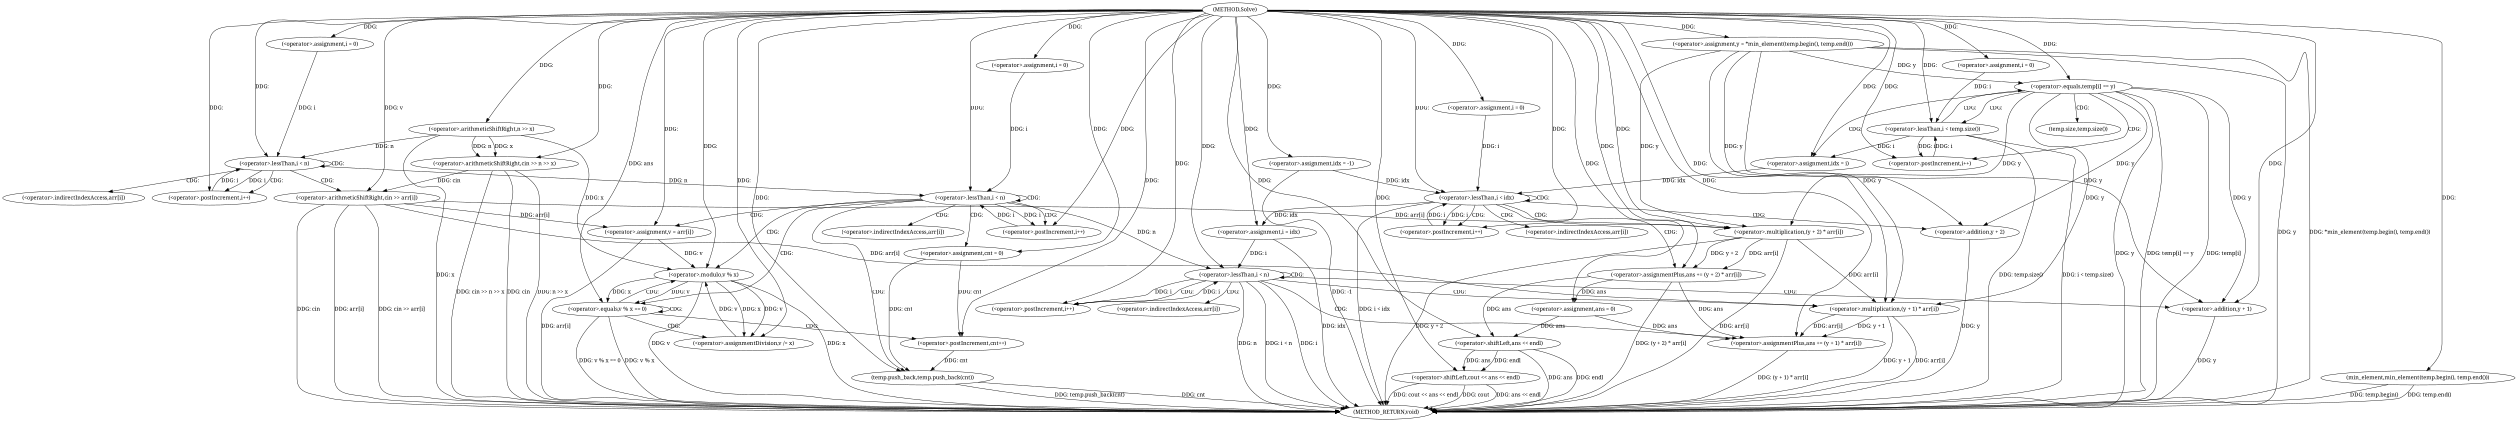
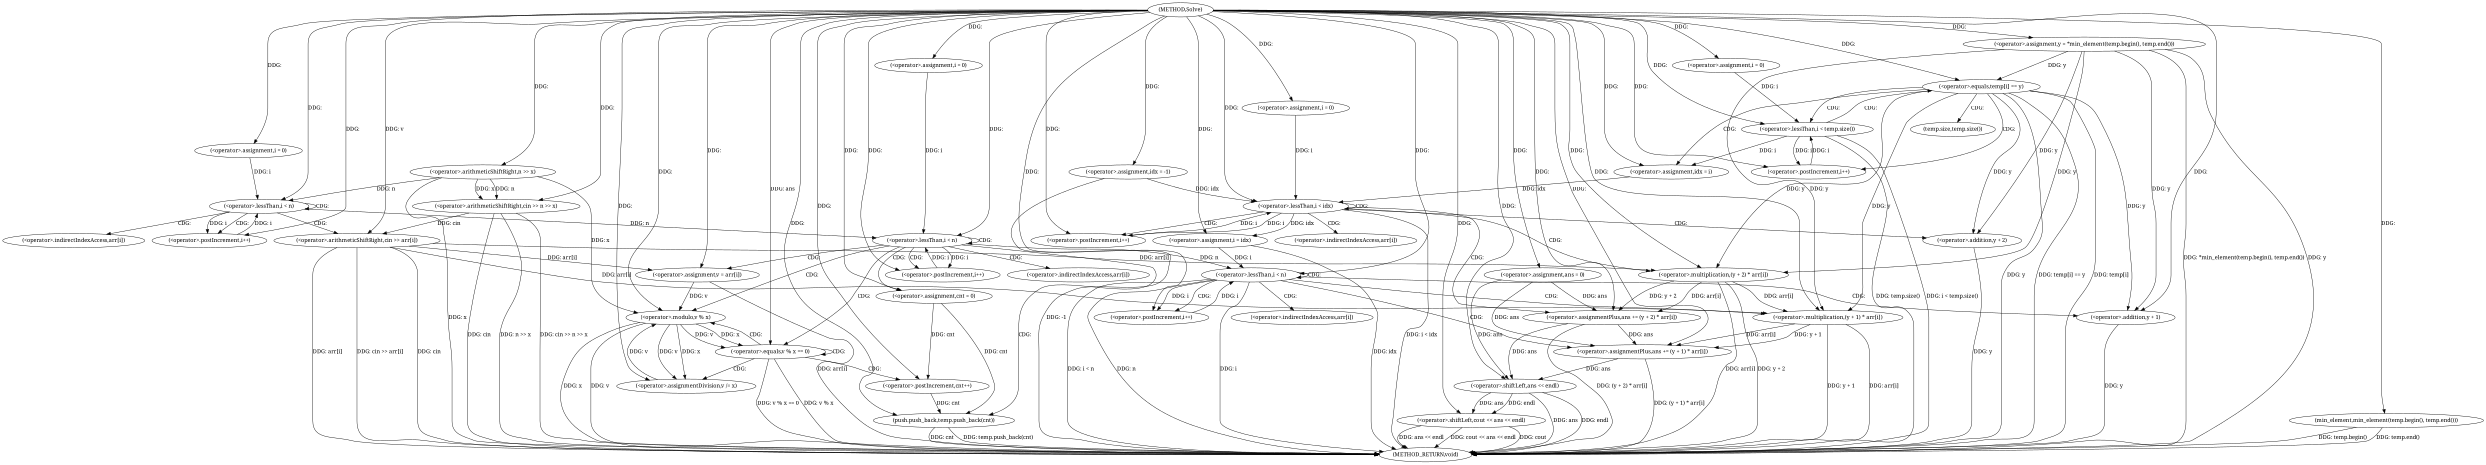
(1591, 285) -> (1571, 296)
none -> (1580, 369)
(923, 378) -> (944, 420)
